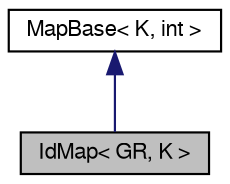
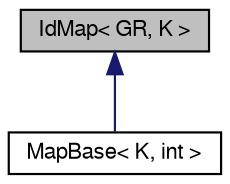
(115, 103) -> (115, 103)
